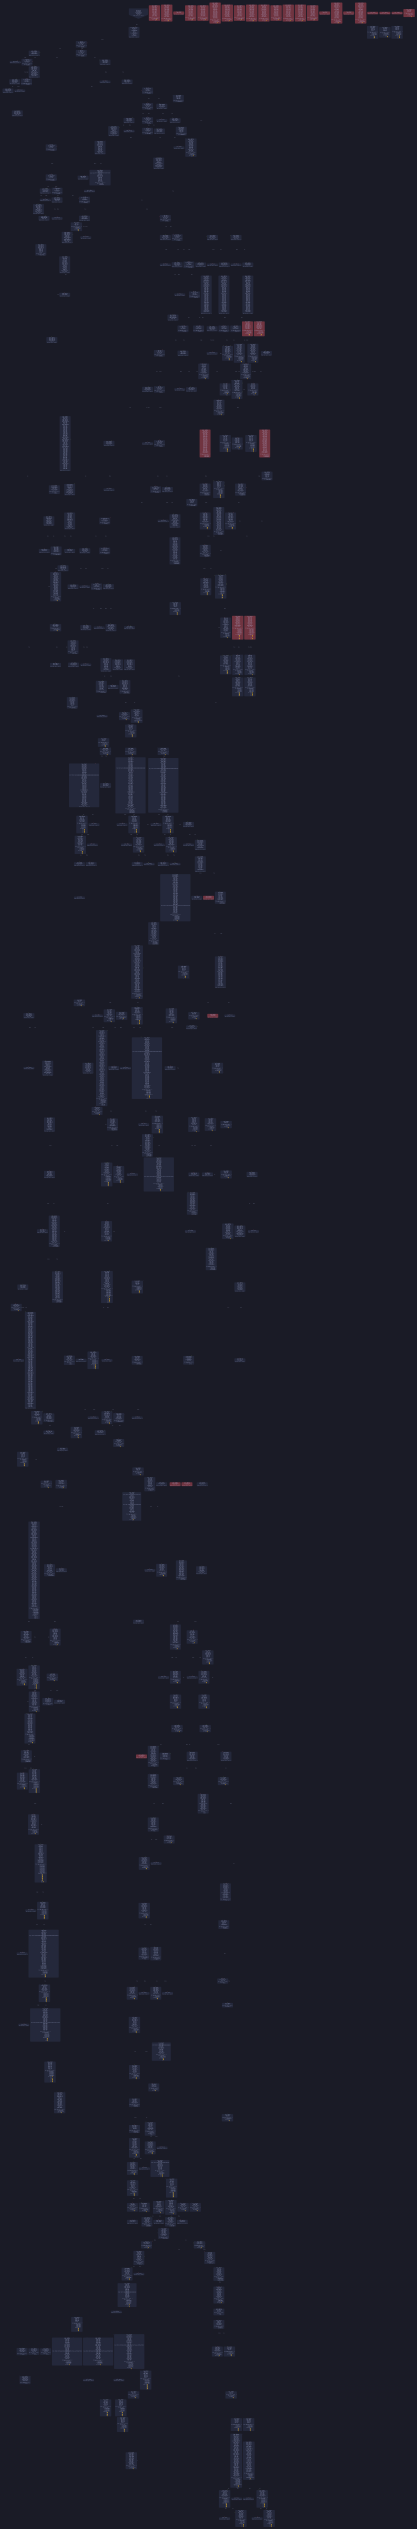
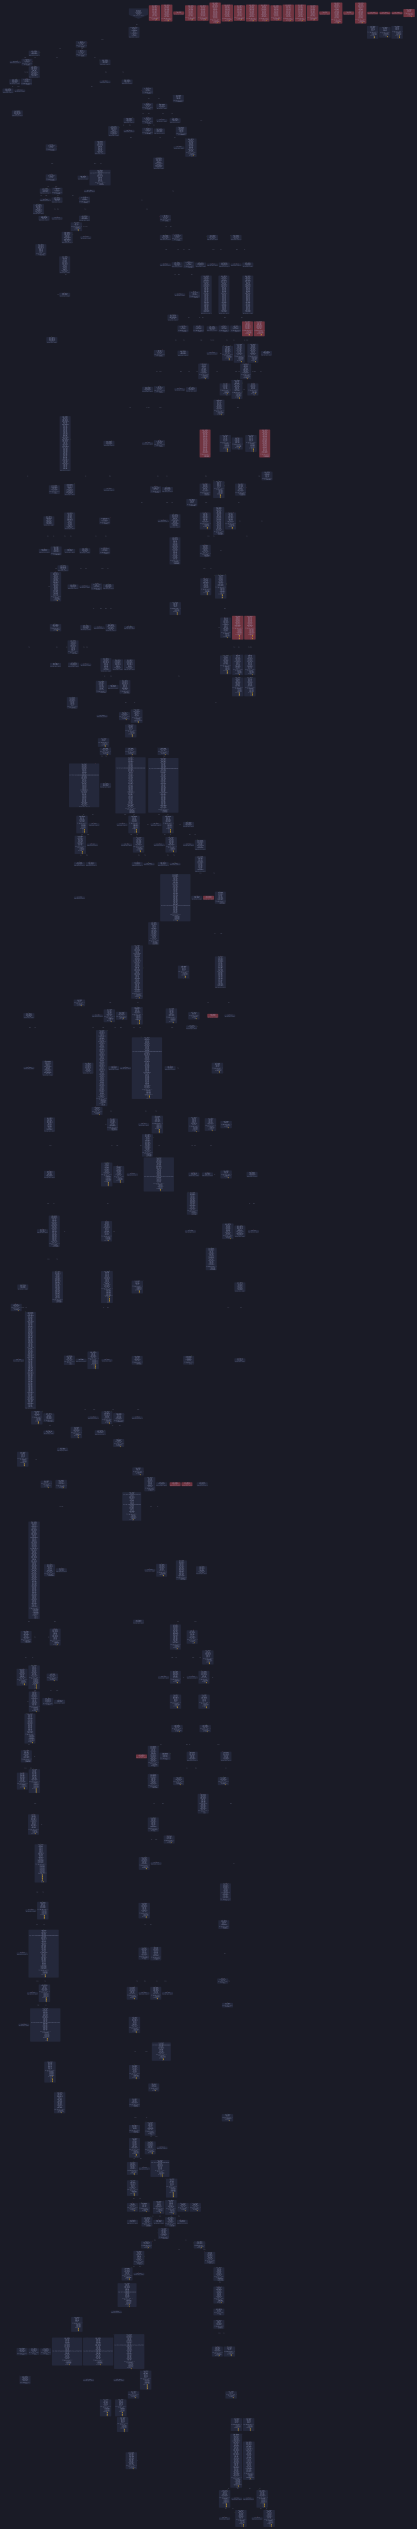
none -> (32, 1993)
